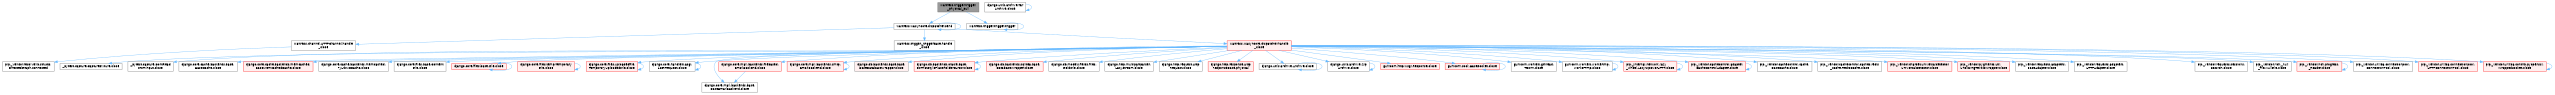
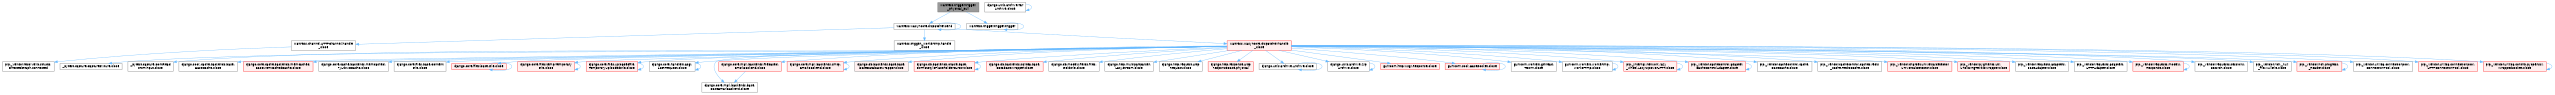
(925, 46) -> (925, 46)
none -> (902, 53)
(208, 66) -> (208, 66)
none -> (2158, 66)
